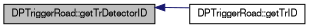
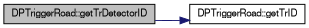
(177, 8) -> (167, 21)
